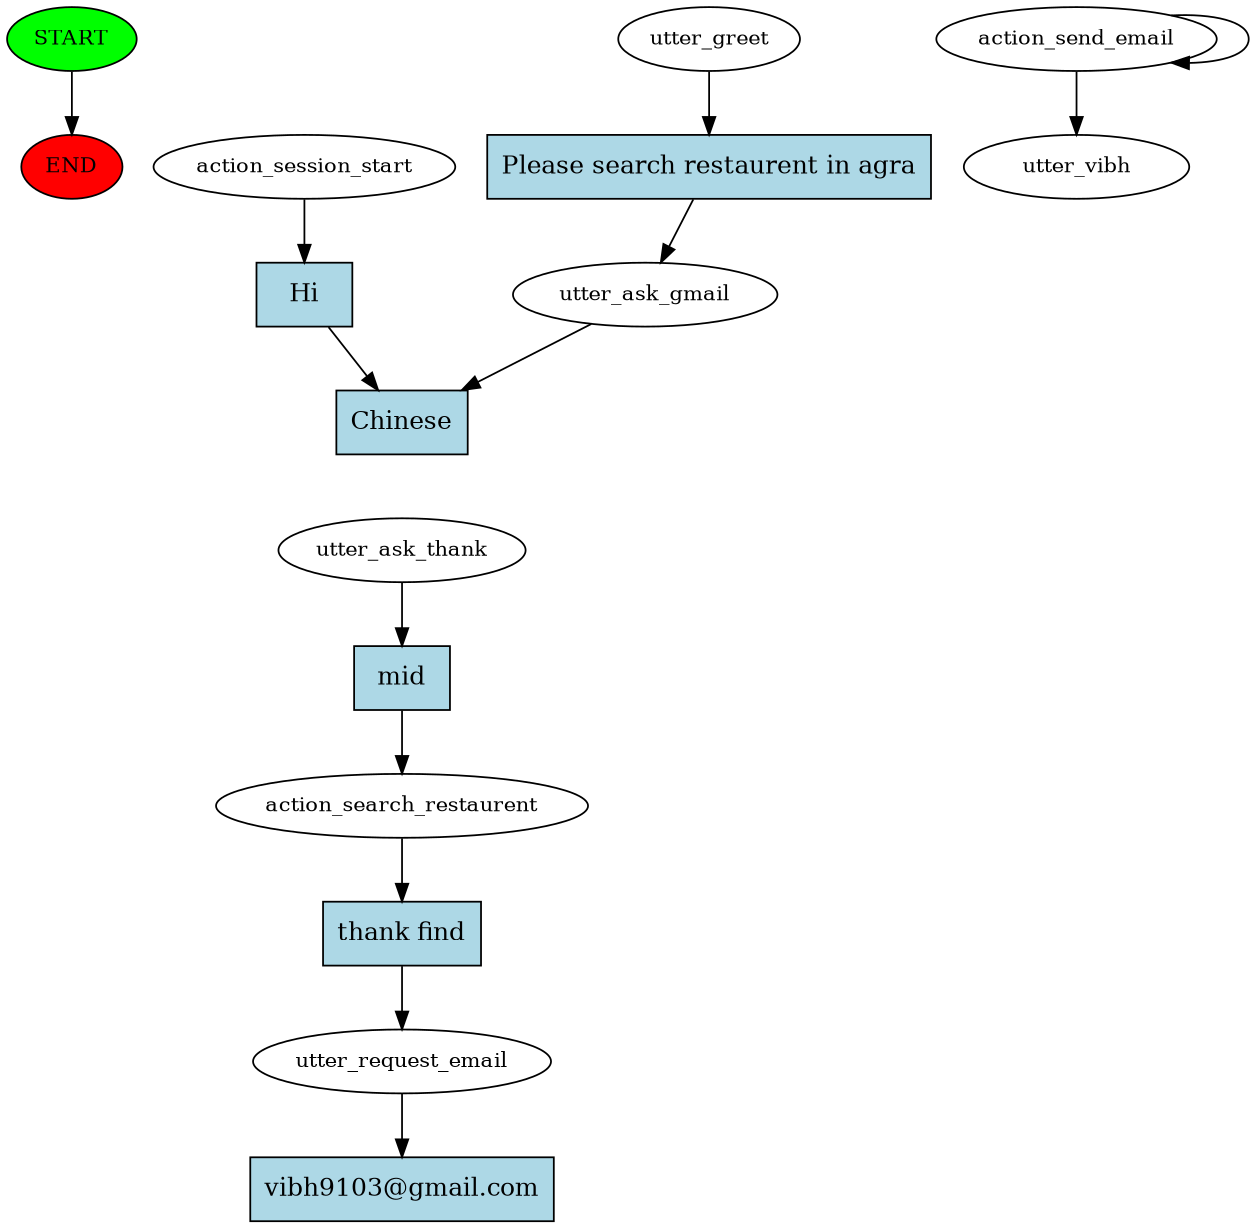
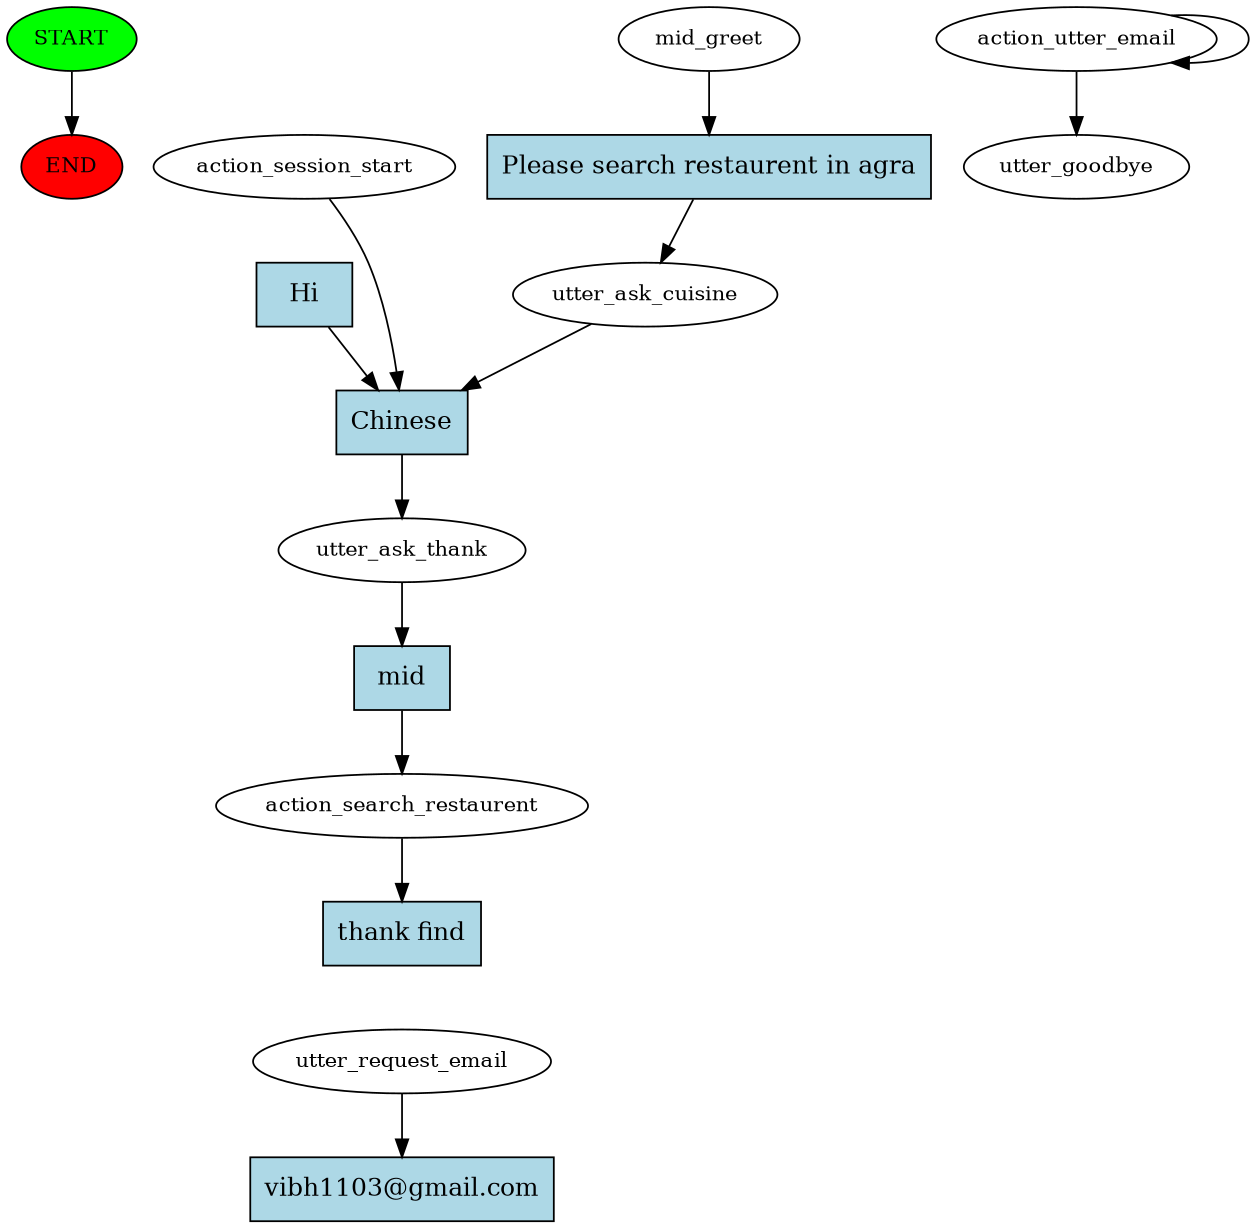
(709, 39) -> (709, 39)
(1077, 39) -> (1077, 39)
(1077, 167) -> (1077, 167)
(304, 222) -> (375, 281)
(645, 295) -> (645, 295)
none -> (402, 478)
(402, 989) -> none
(402, 1189) -> (402, 1189)
